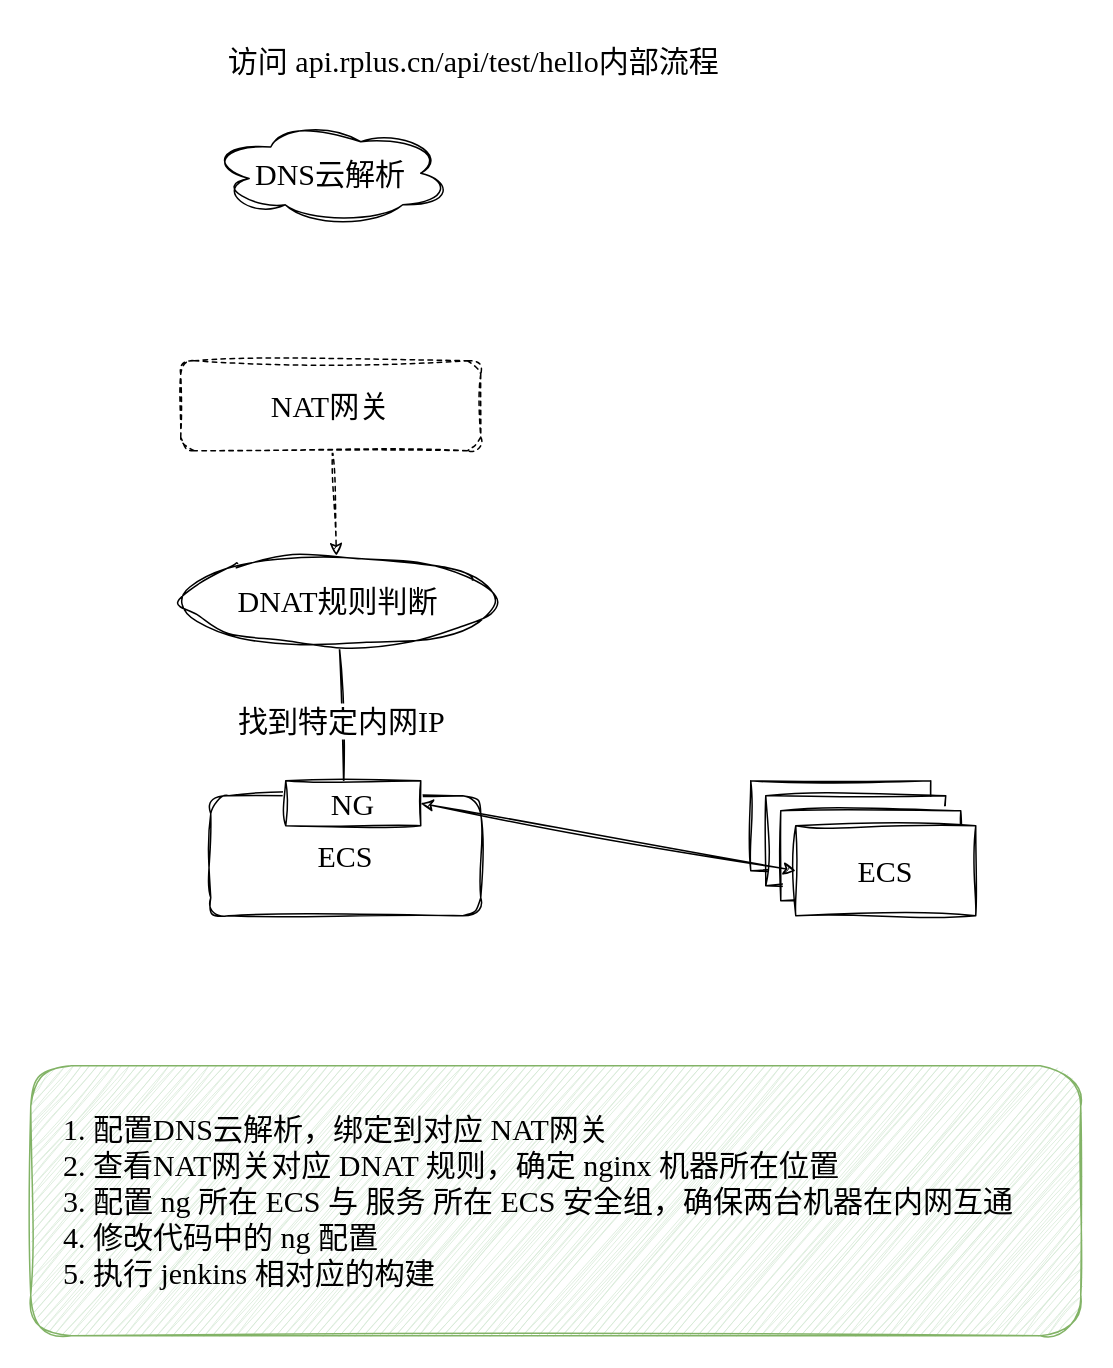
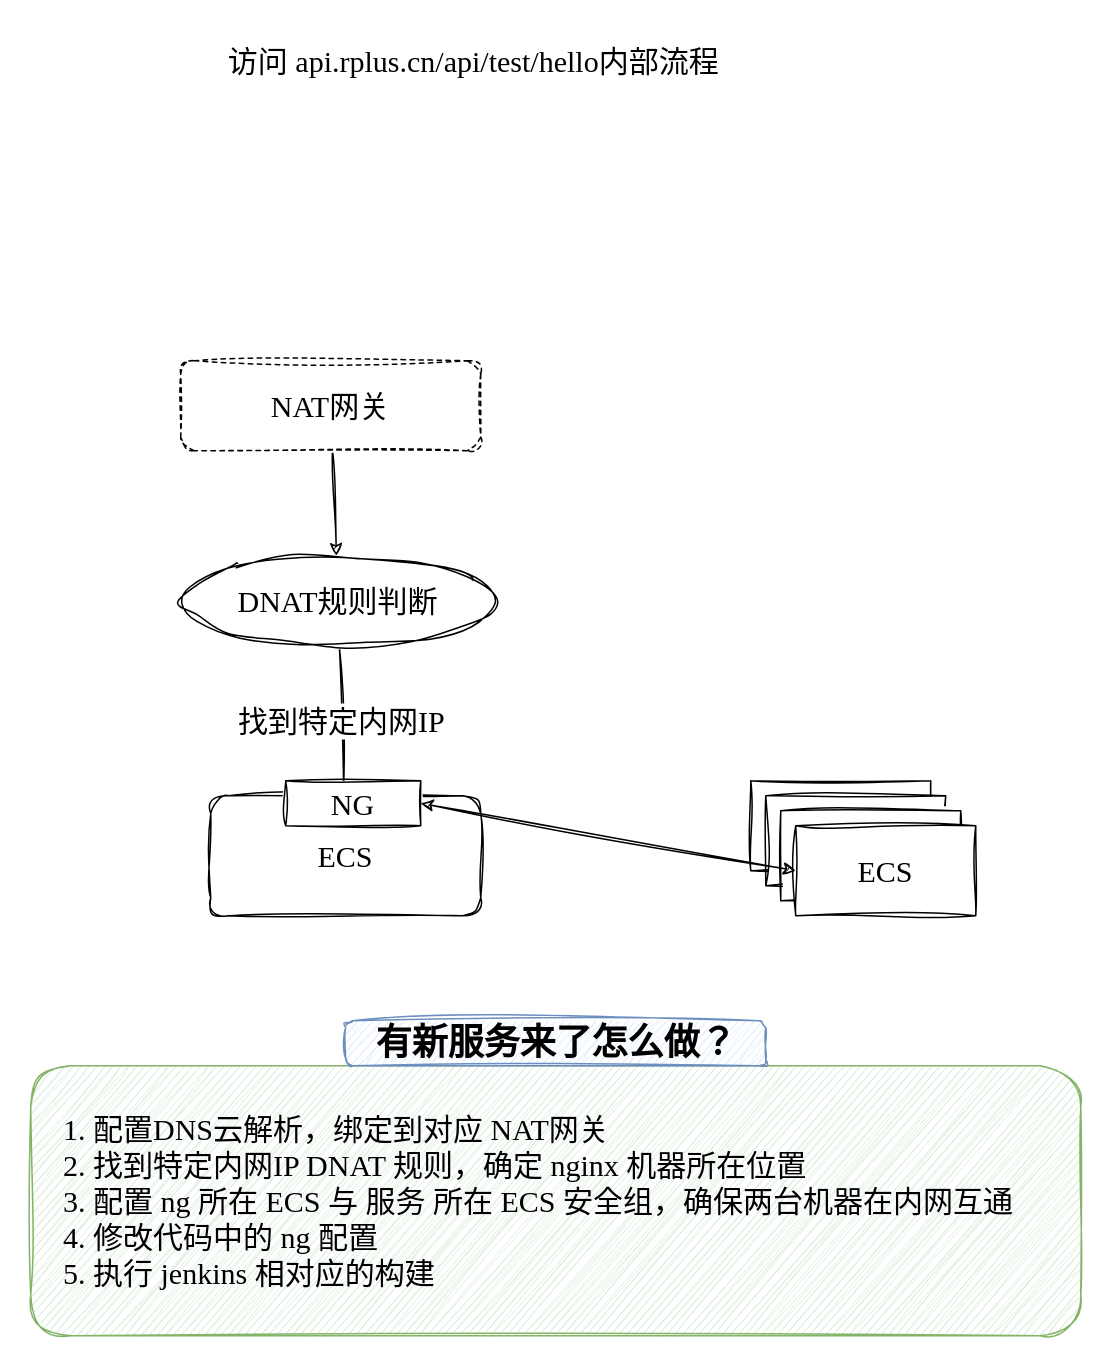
(331, 173) -> none
(334, 496) -> (334, 496)
none -> (556, 1043)
(497, 1201) -> (497, 1201)
